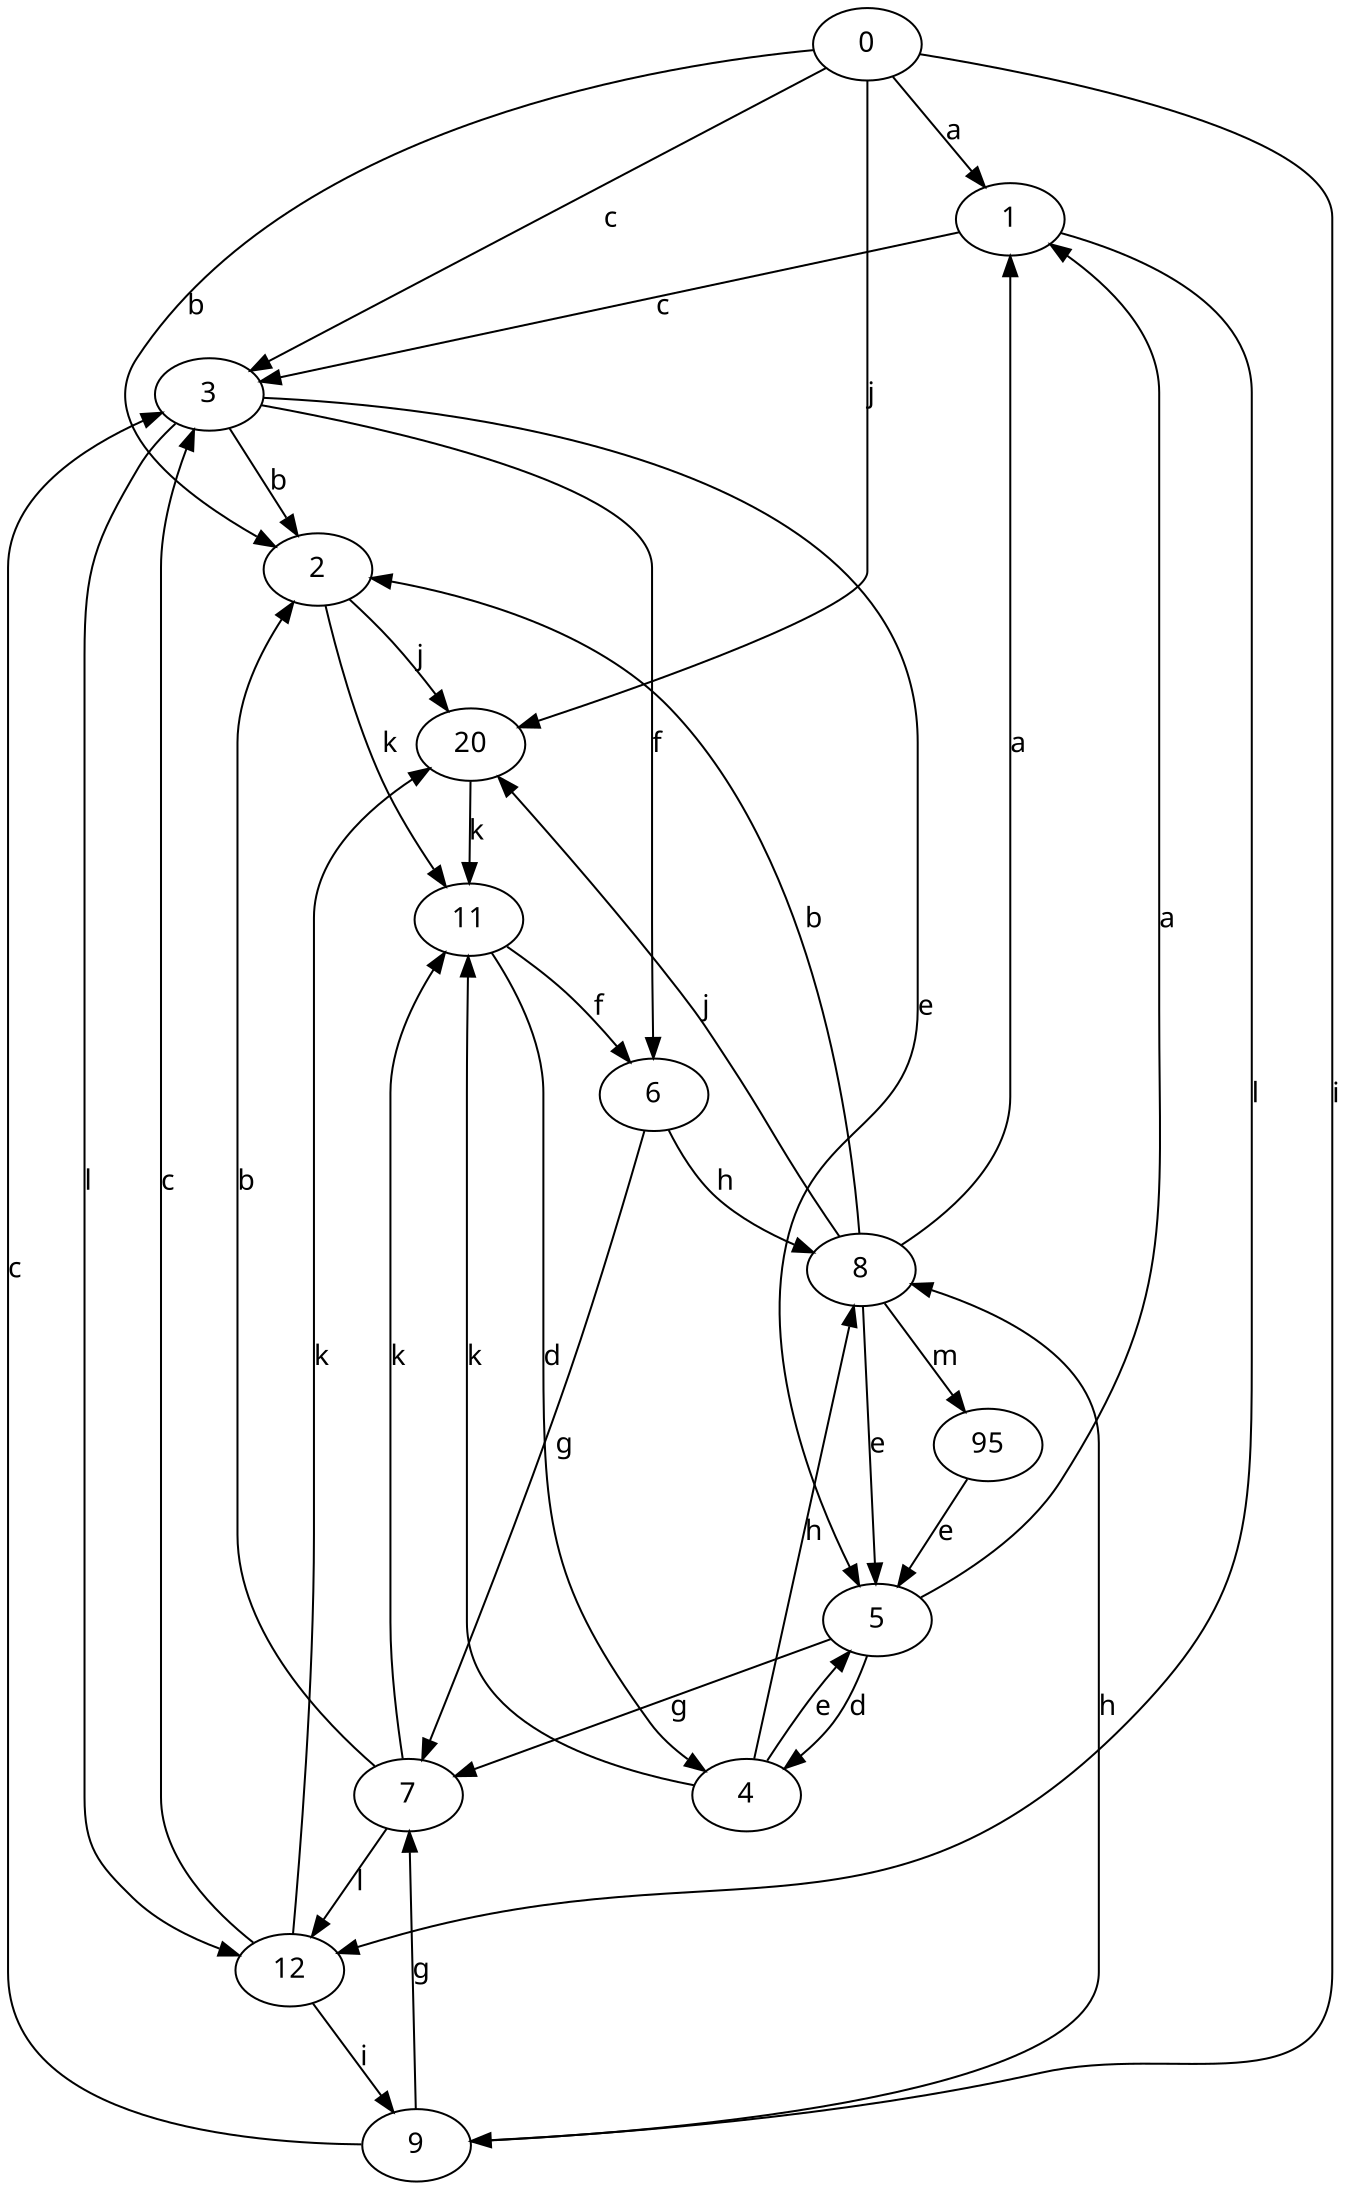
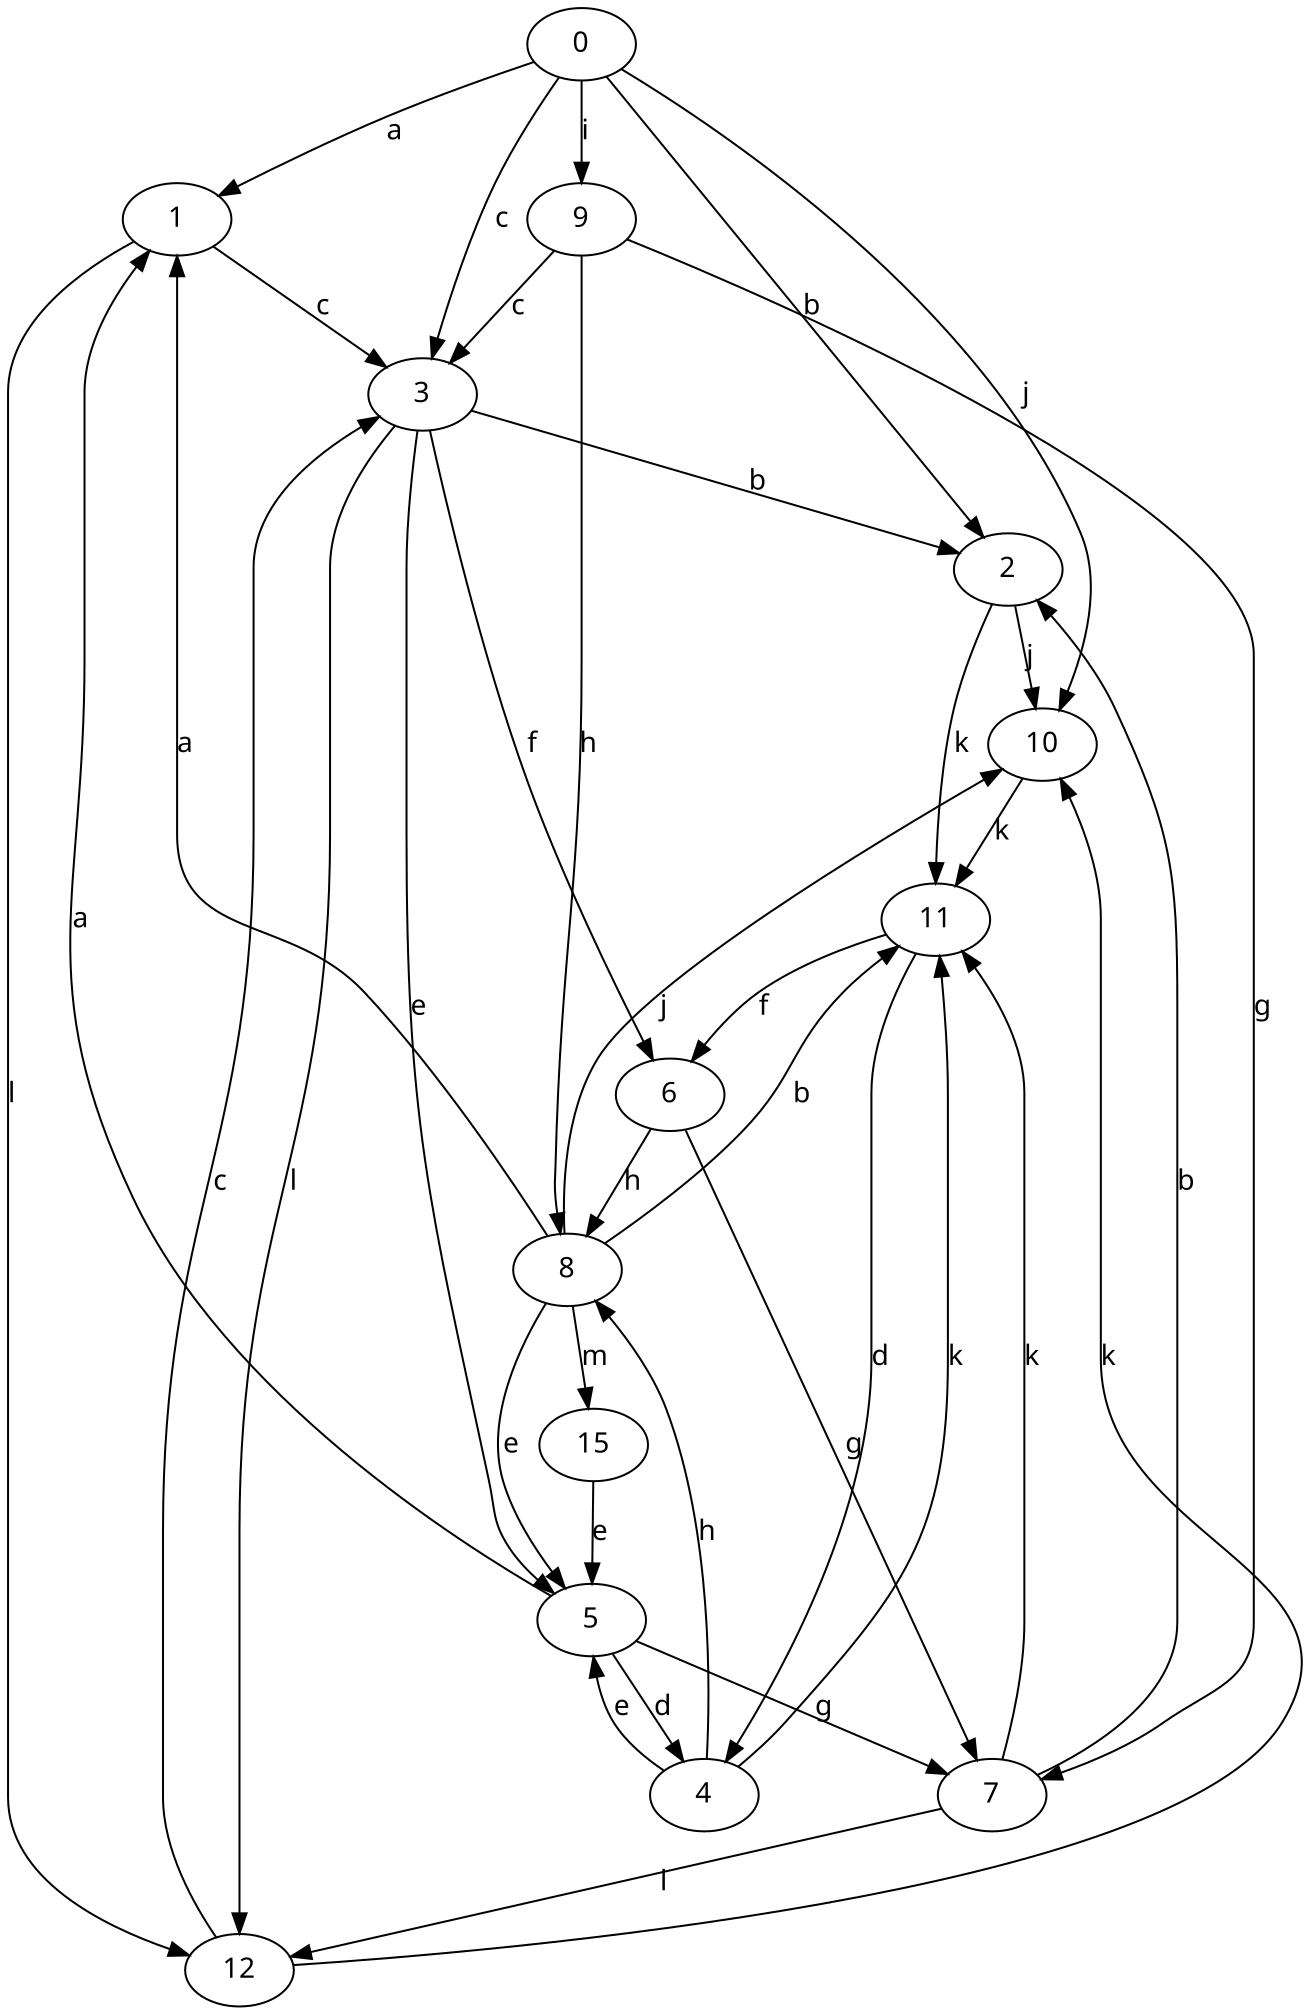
(471, 745) -> (1042, 745)
(744, 813) -> (758, 1114)
(988, 1445) -> (594, 1445)
(347, 2050) -> none
